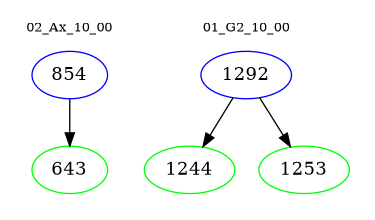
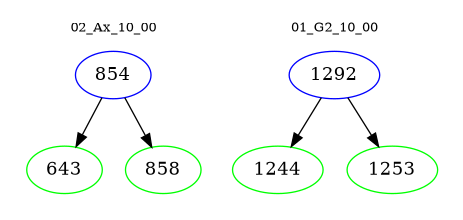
none -> (163, 170)
